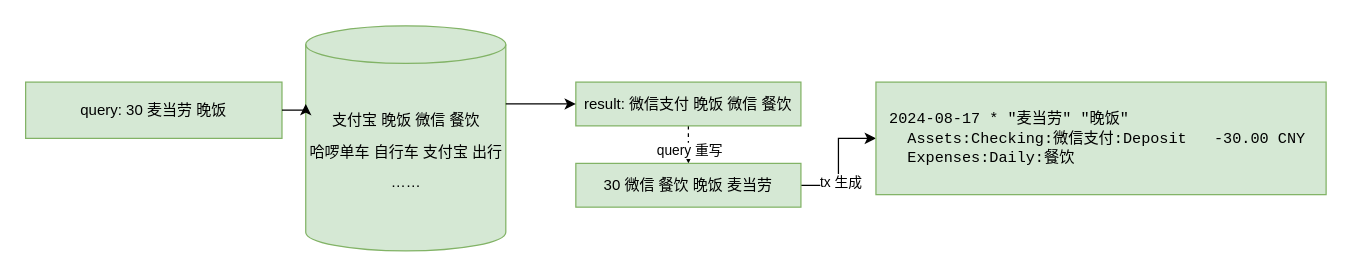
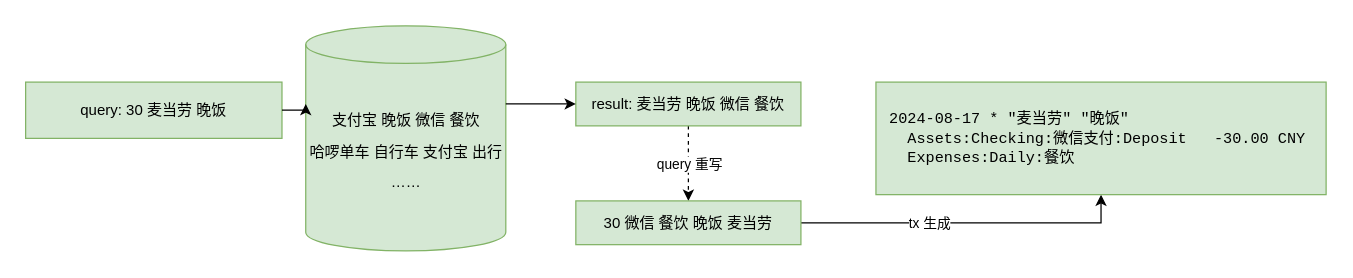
(688, 104) -> (688, 104)
(688, 185) -> (688, 223)
